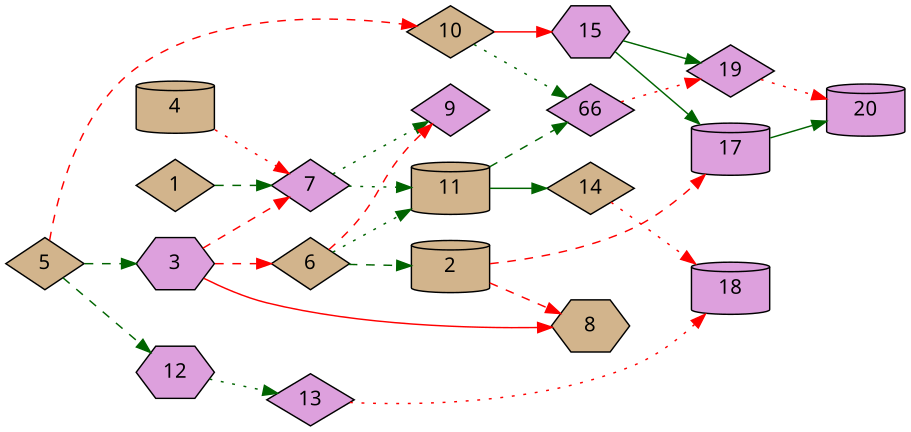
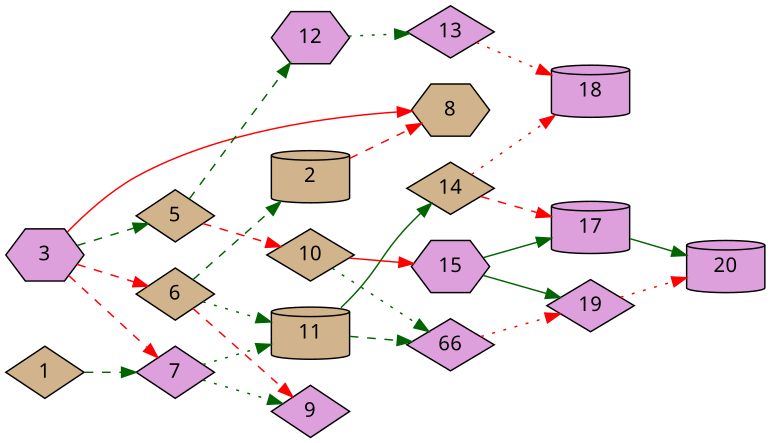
(175, 107) -> none
(599, 242) -> (509, 205)
(103, 264) -> (106, 237)
